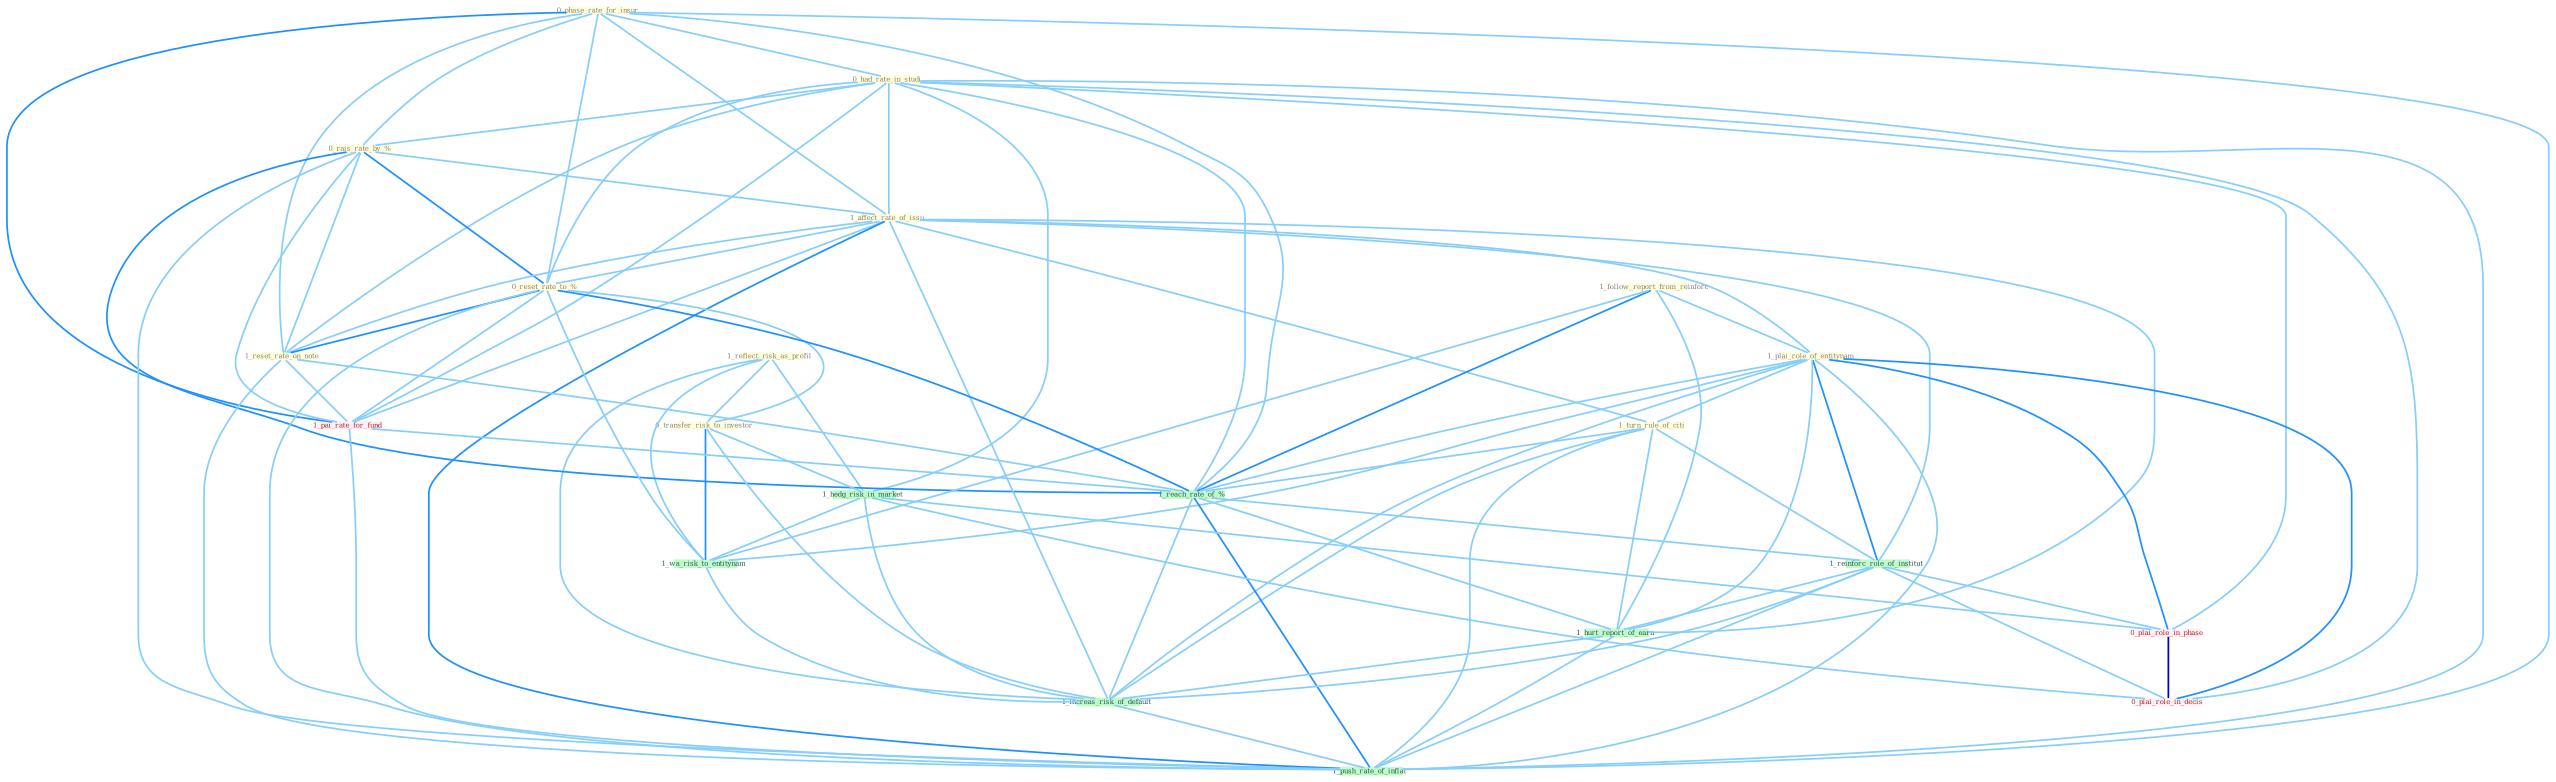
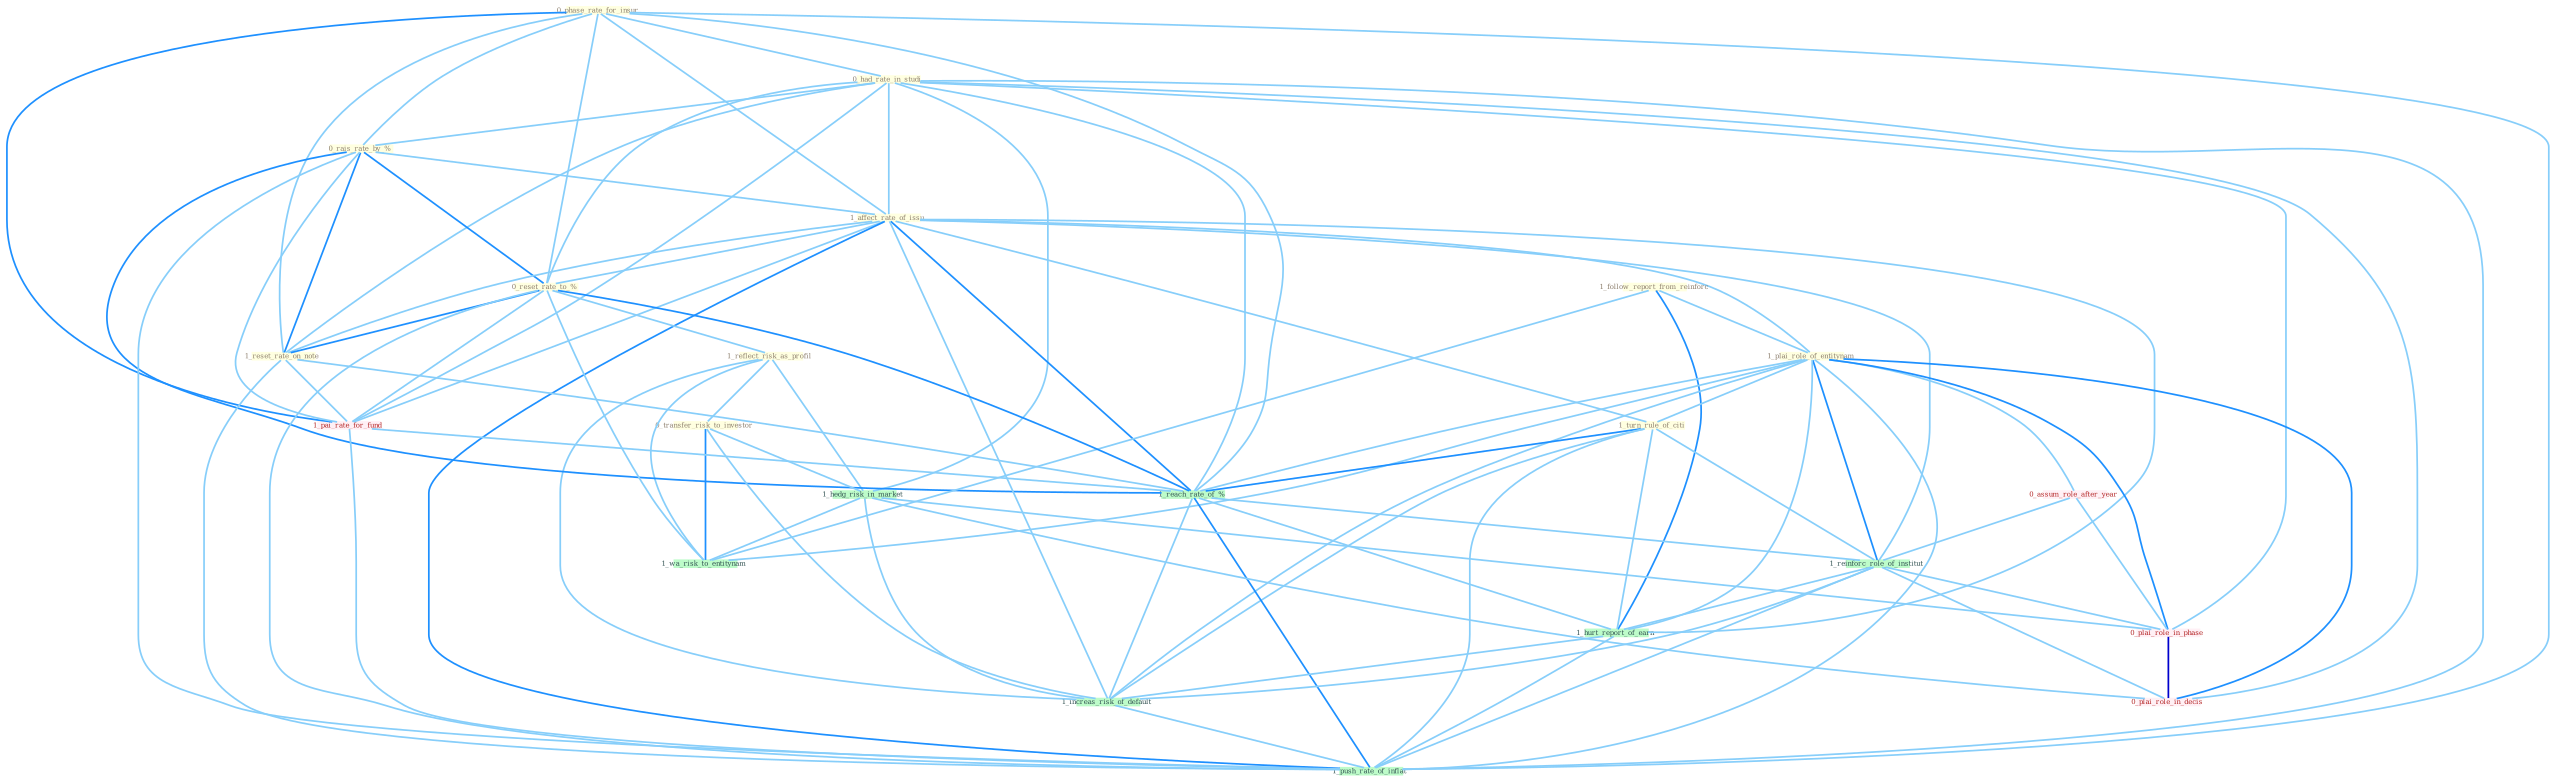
(322, 253) -> (322, 253)
(822, 363) -> (659, 322)
(1424, 391) -> (1033, 349)
(1478, 452) -> (1478, 452)
(1692, 463) -> (1692, 463)
none -> (2075, 495)
(831, 668) -> none
